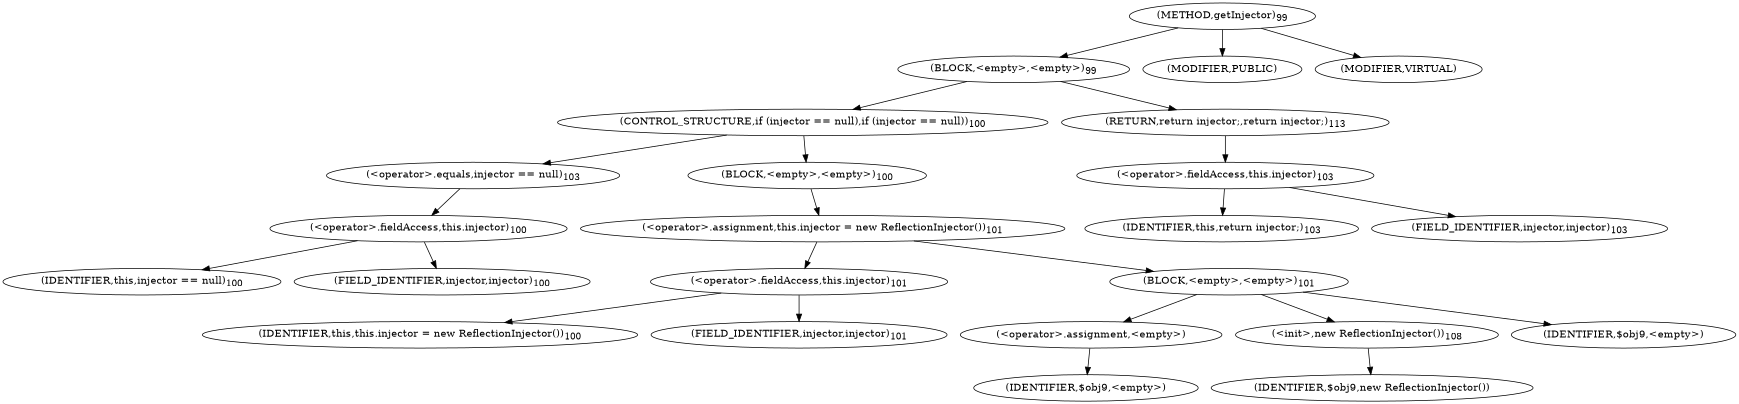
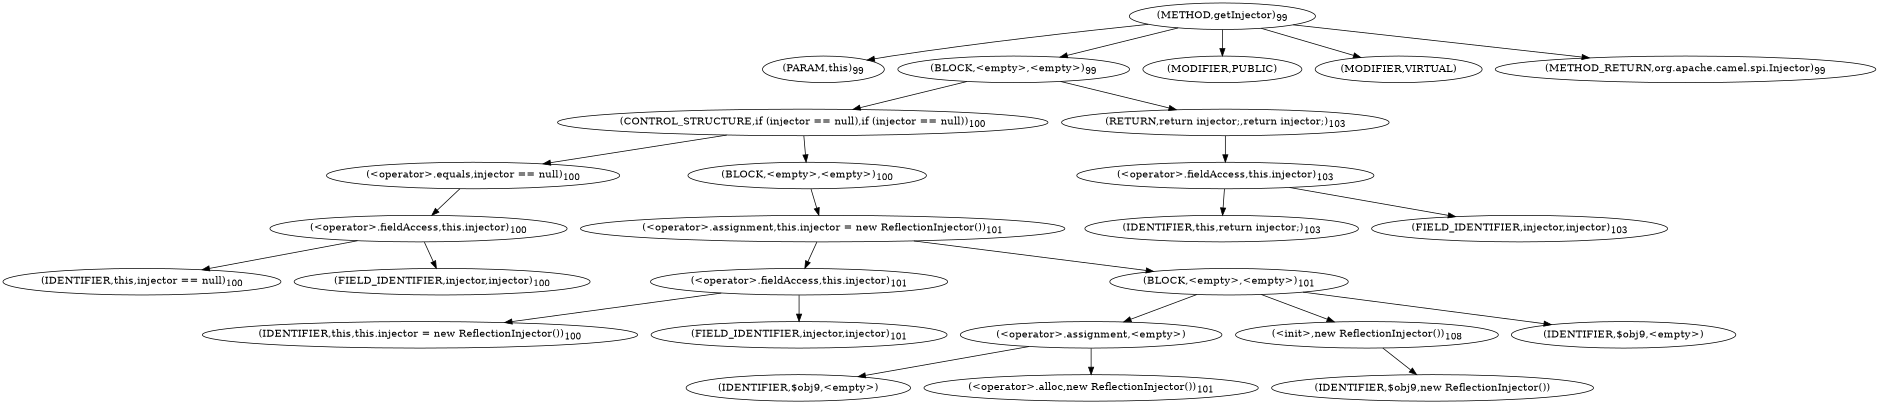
none -> (823, 69)
none -> (1686, 69)
(1337, 121) -> (1337, 121)
(572, 174) -> (572, 174)
none -> (1091, 388)
